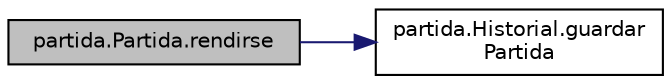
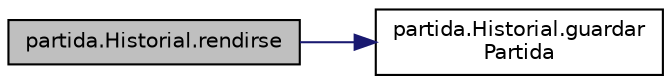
(154, 42) -> (154, 42)
